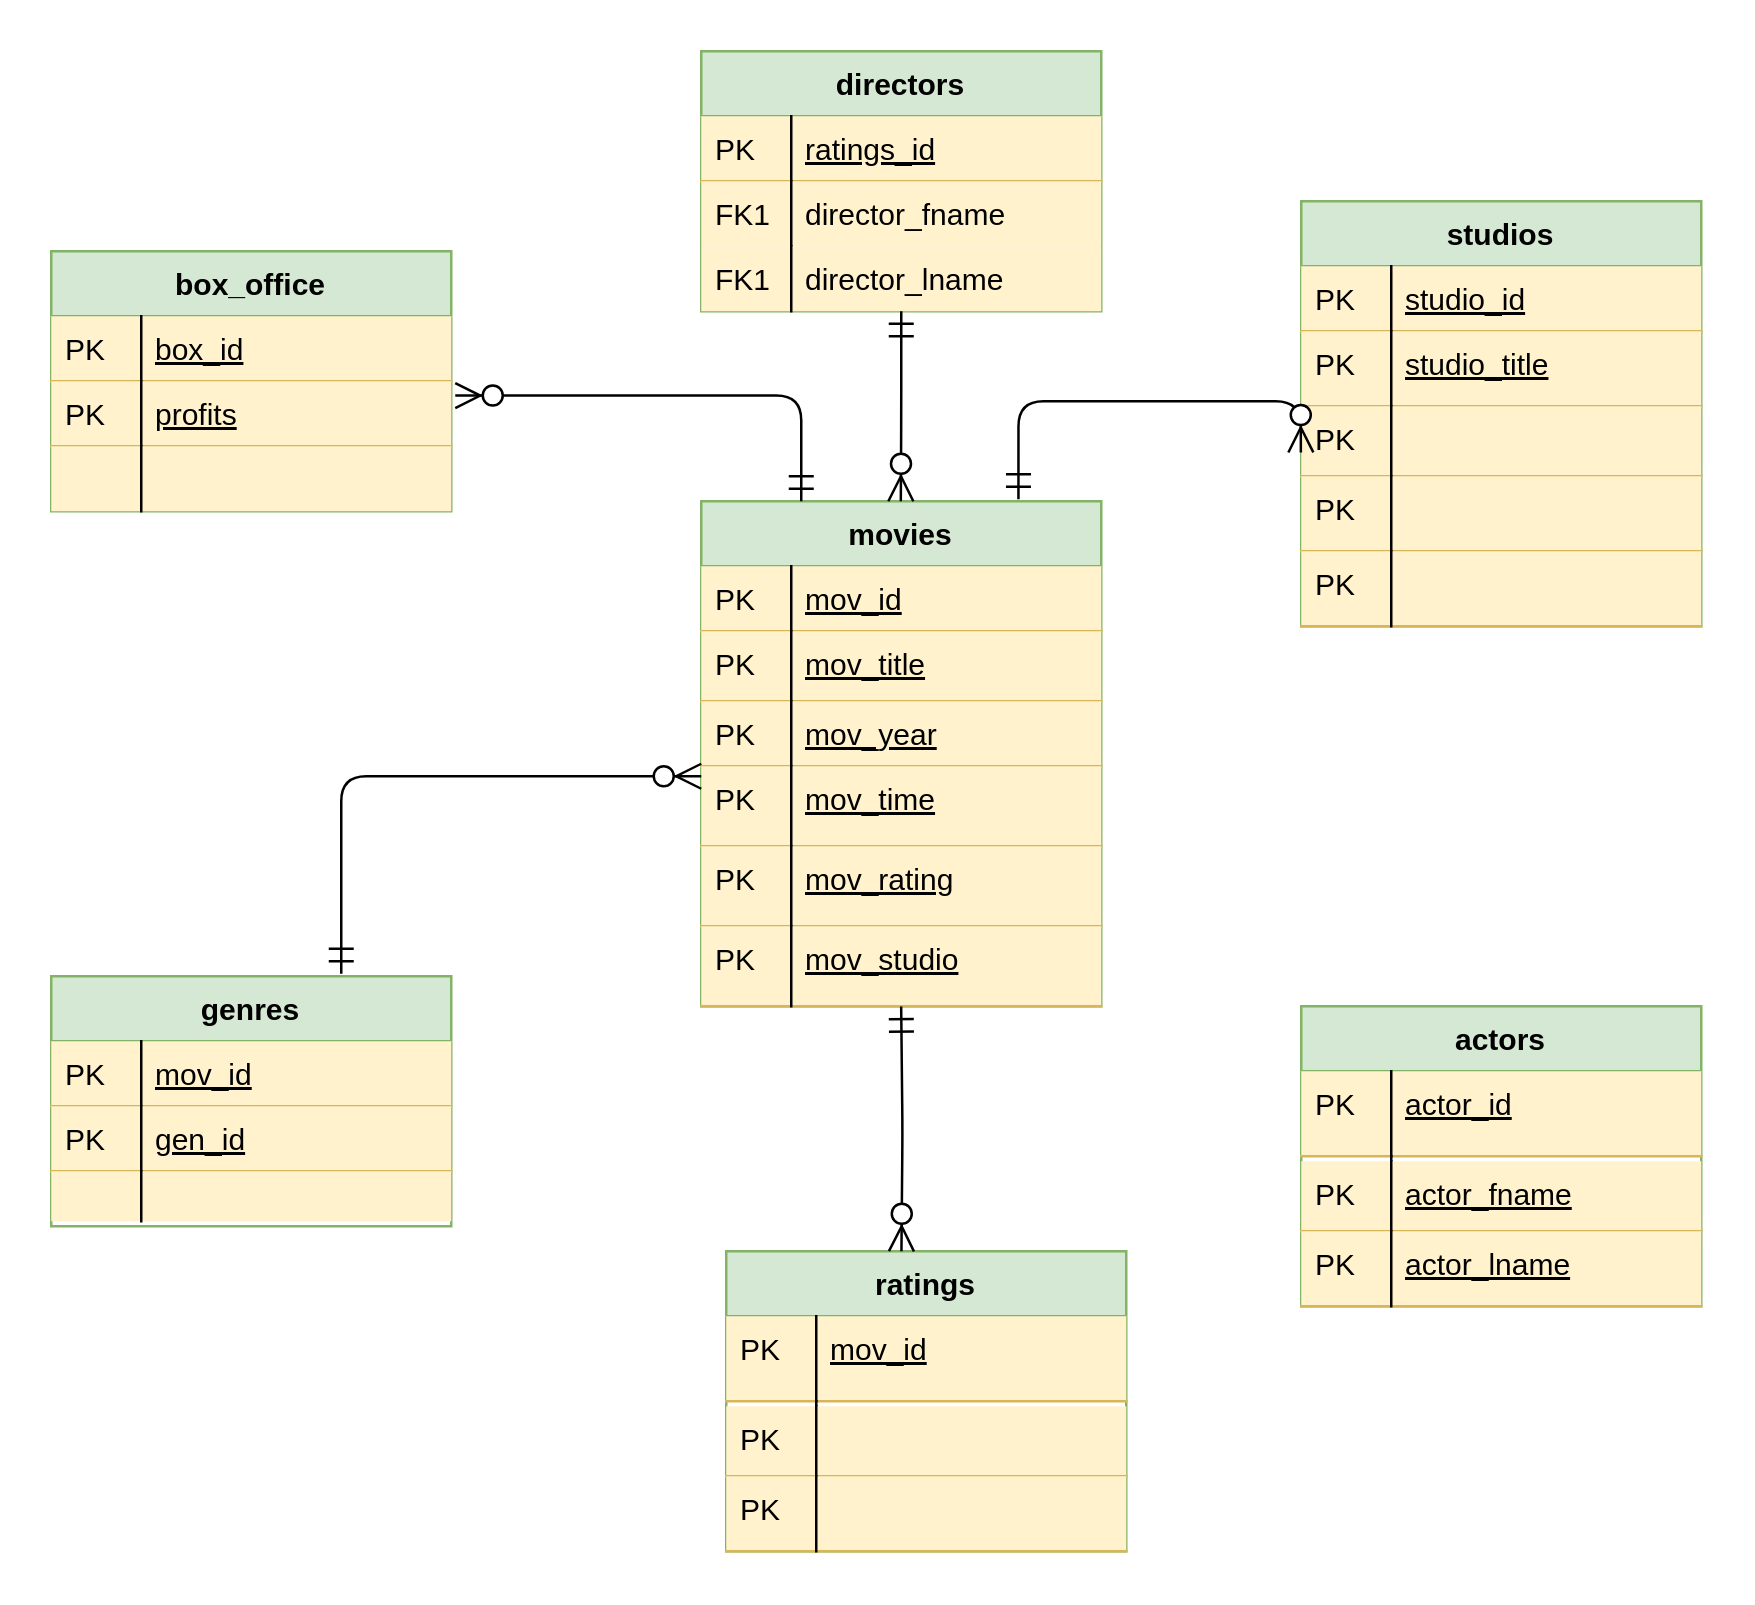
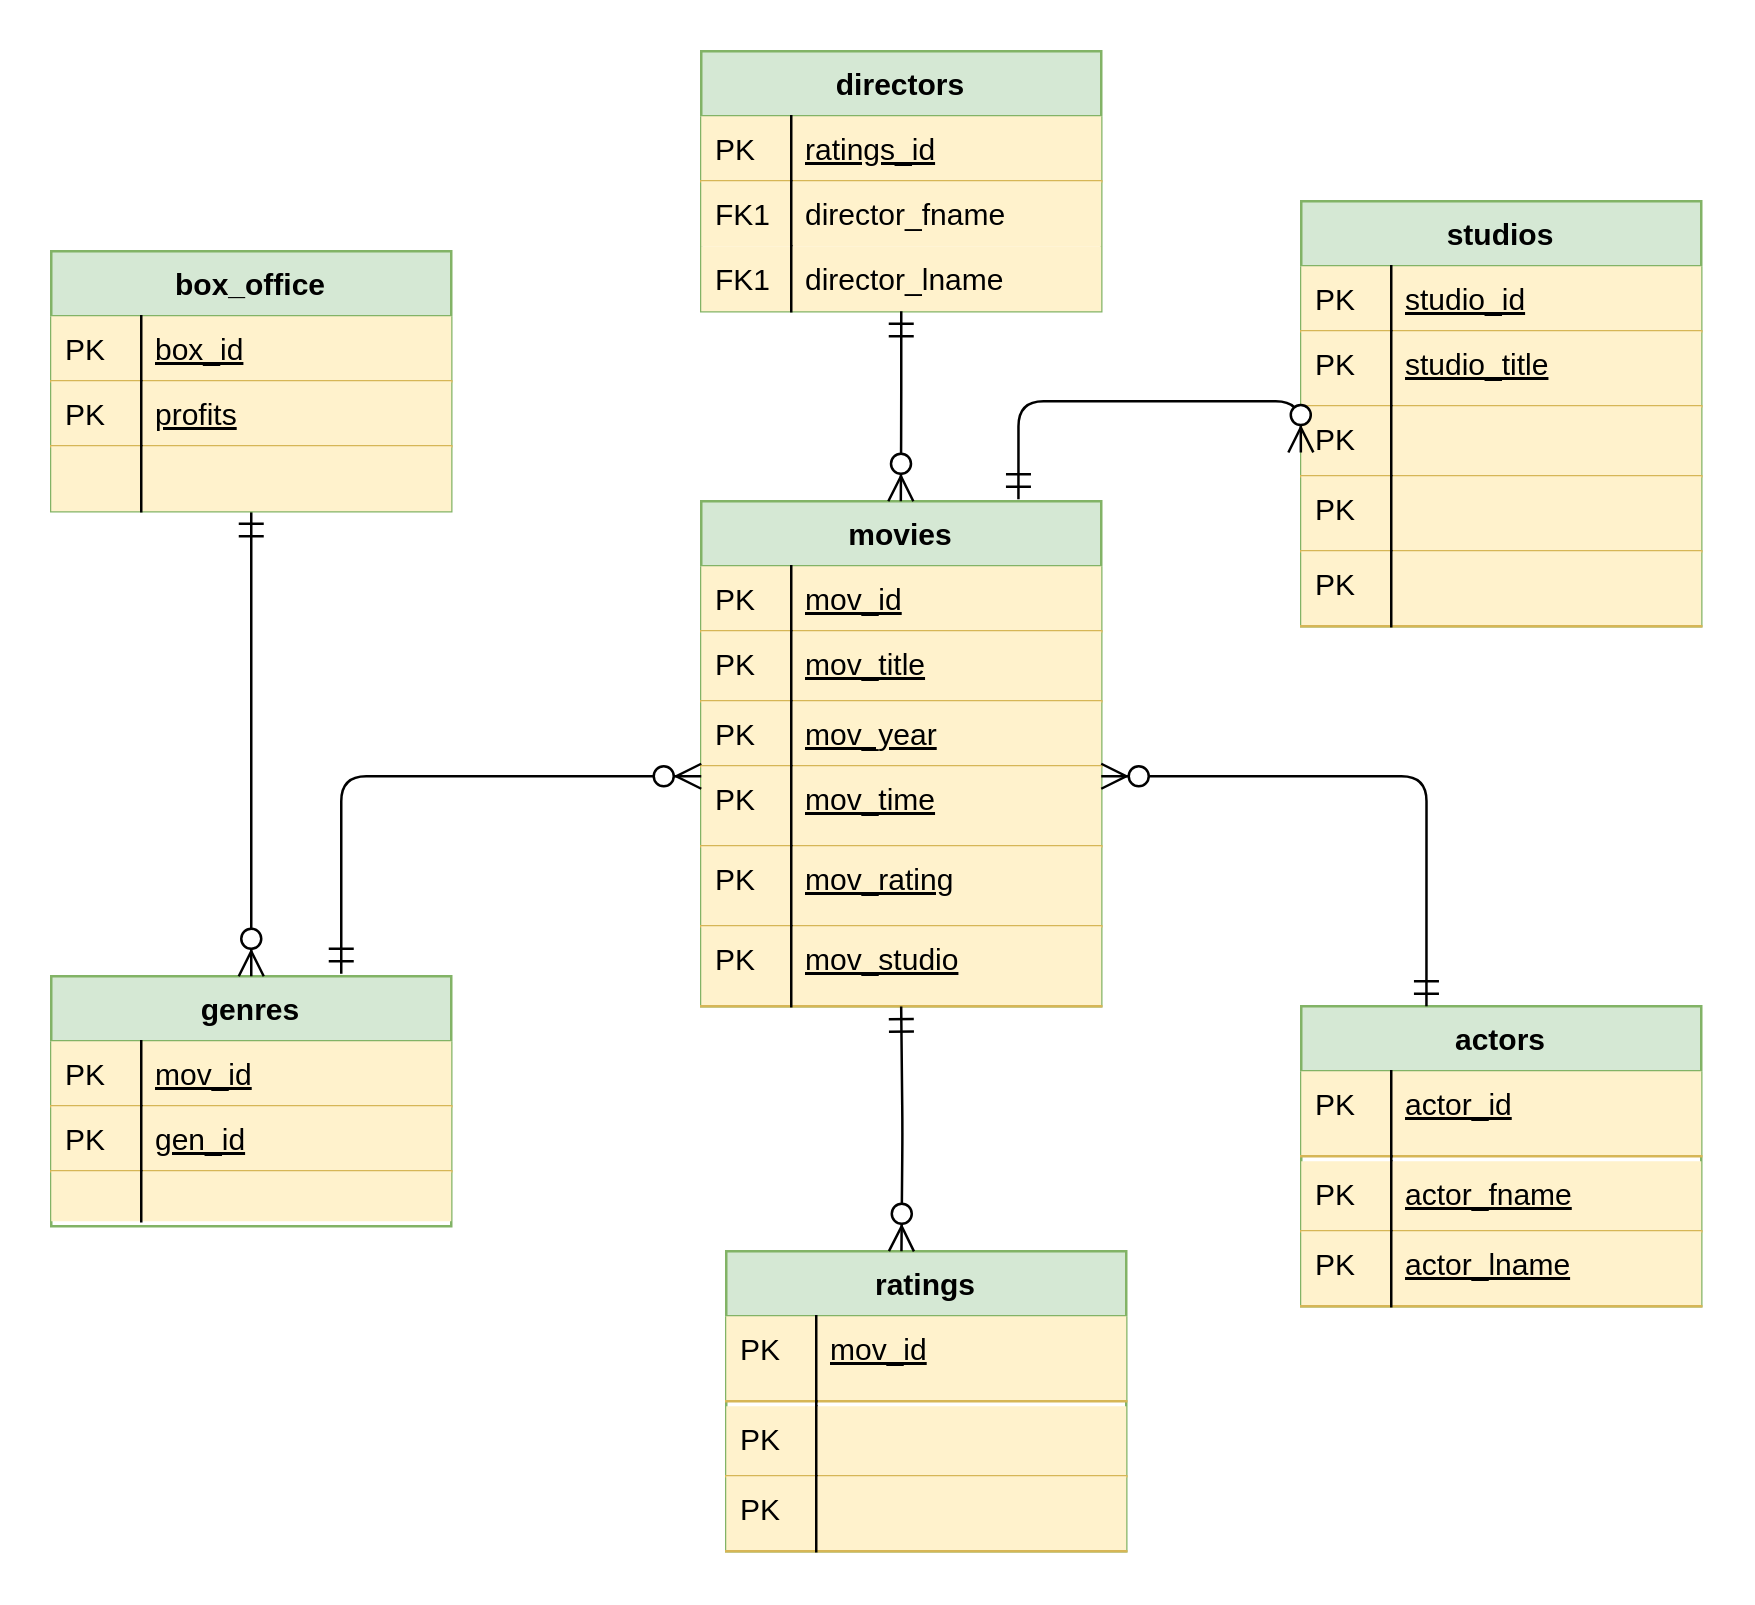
(695, 396) -> none
none -> (251, 724)
none -> (1393, 776)
